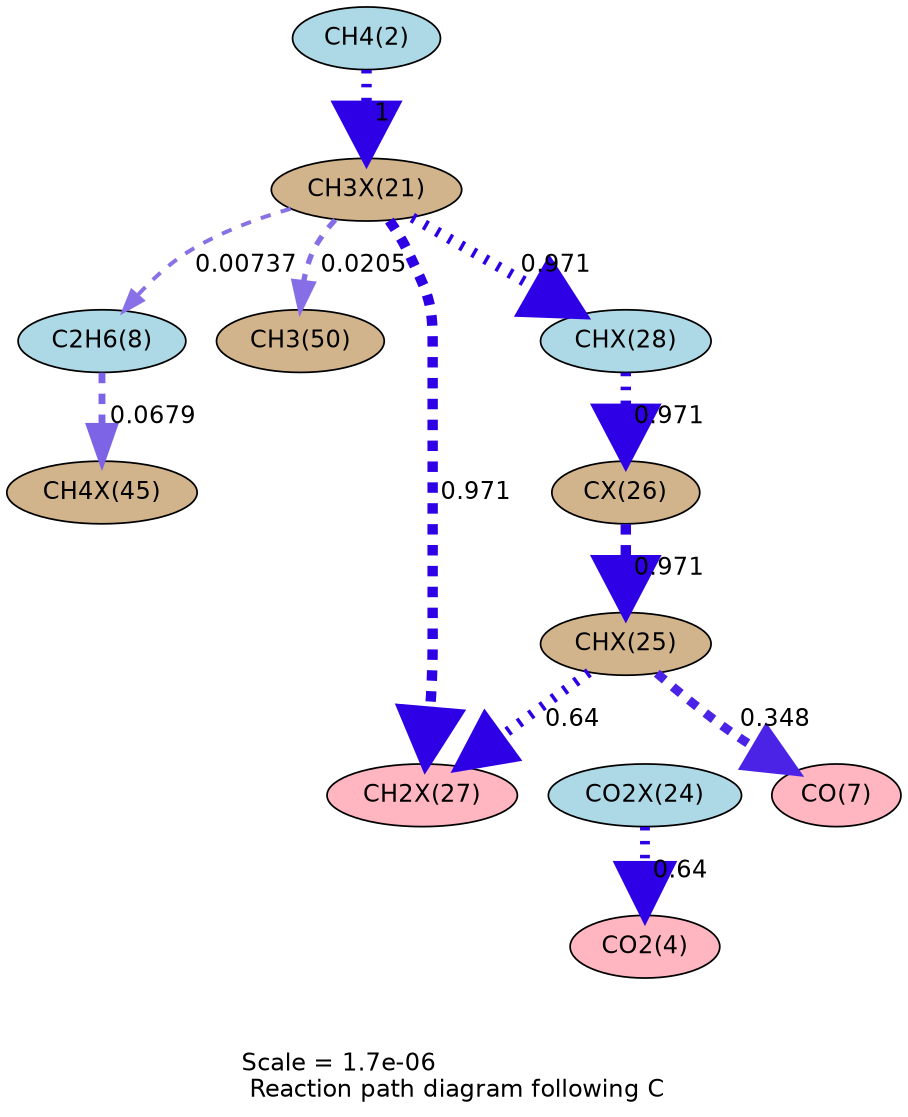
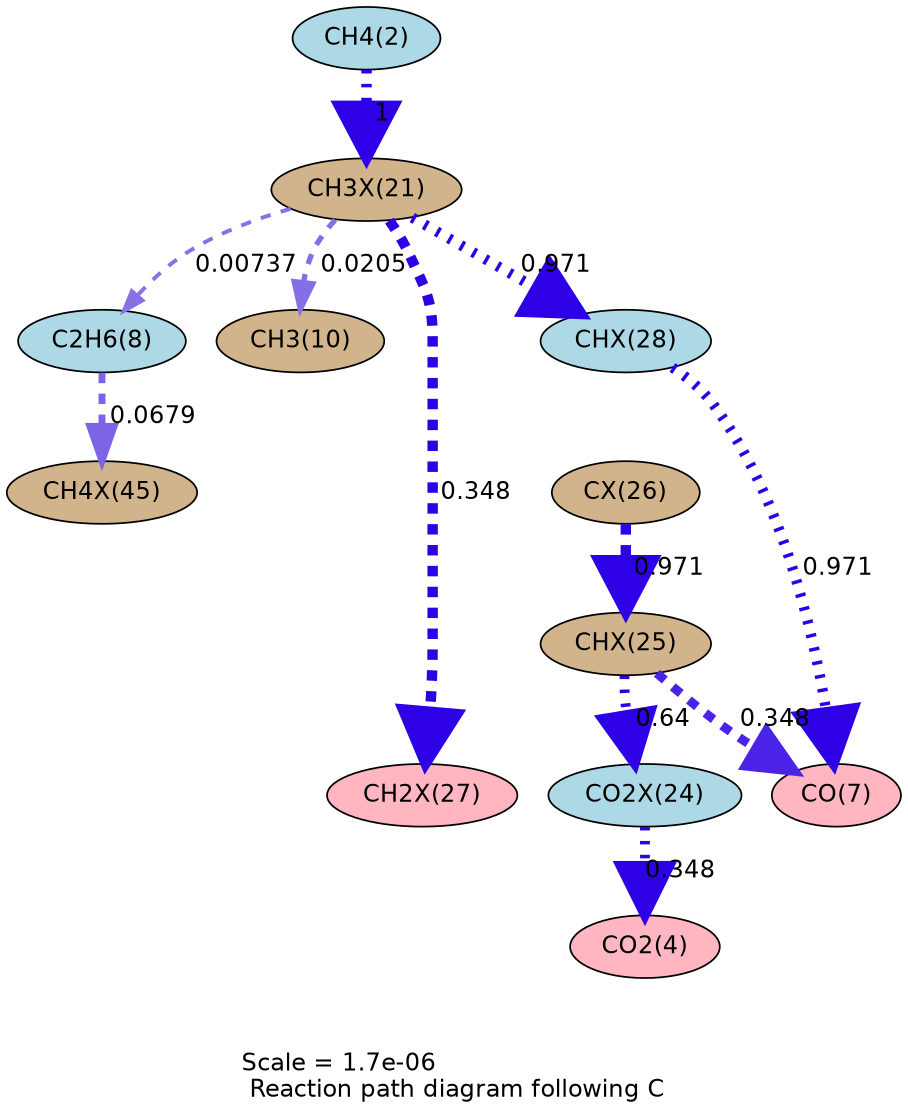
(300, 341) -> (300, 341)
(626, 391) -> (777, 526)
(473, 492) -> (473, 492)
(544, 705) -> (625, 695)
(677, 871) -> (677, 871)
